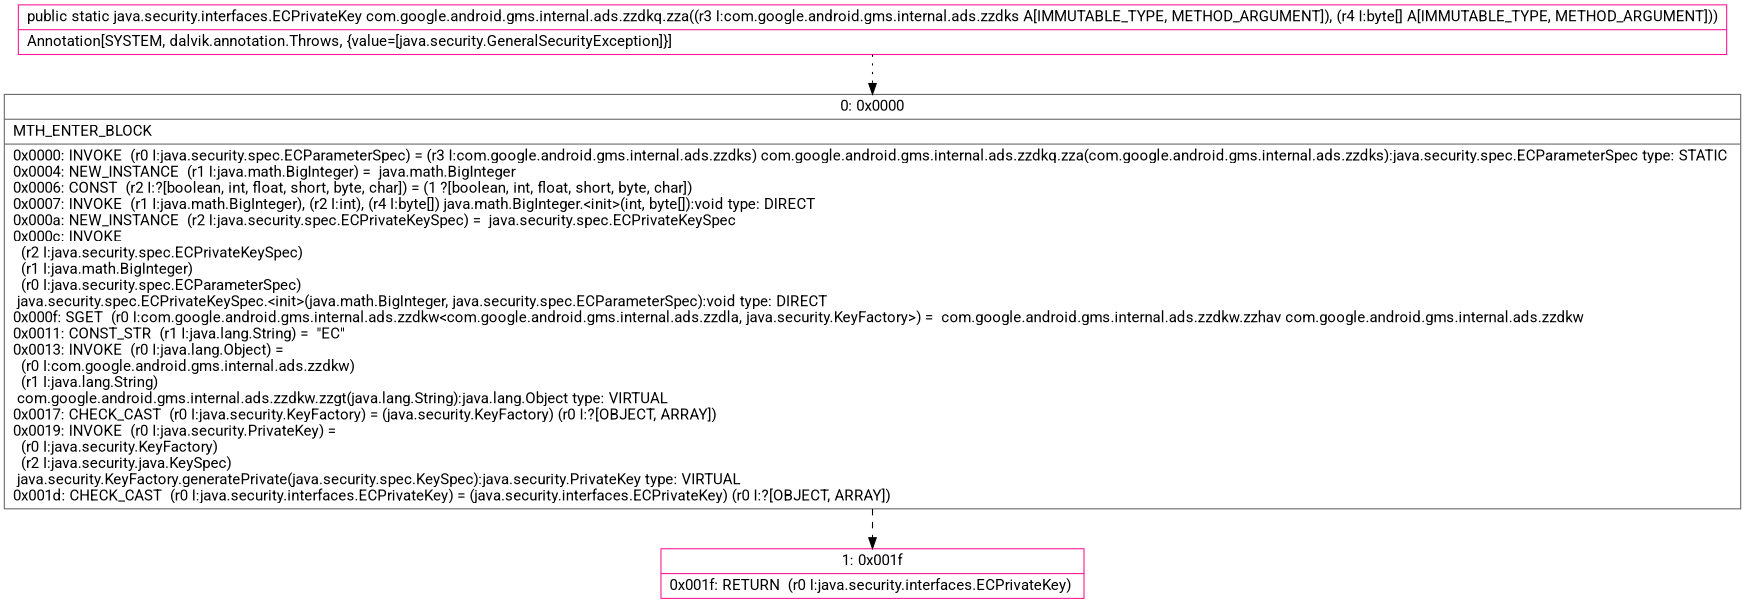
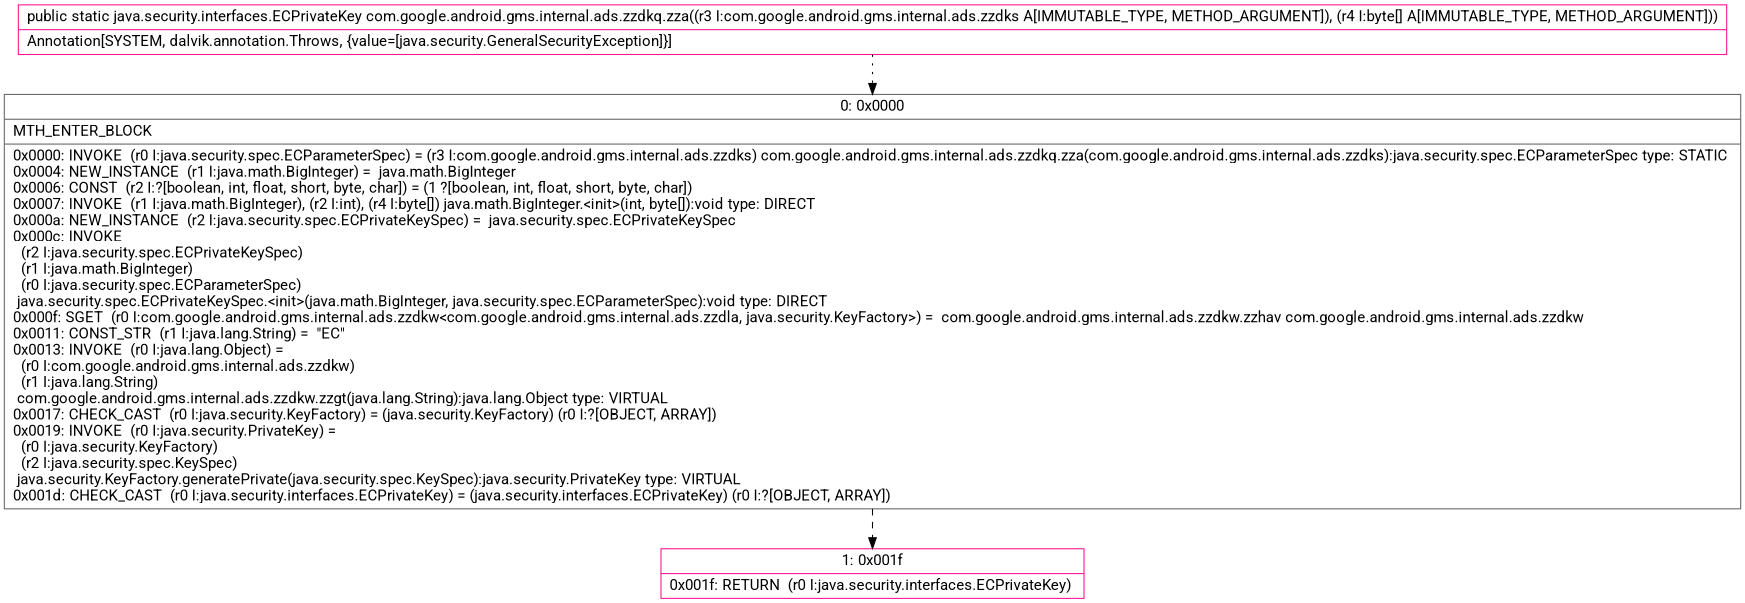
(122, 464) -> (125, 464)
